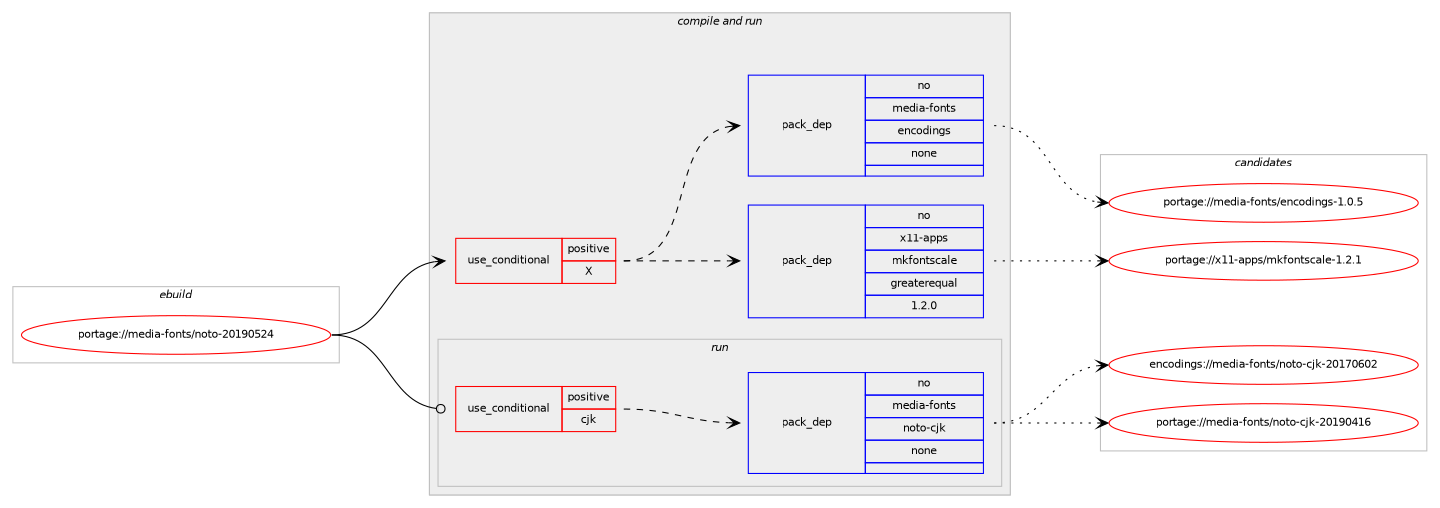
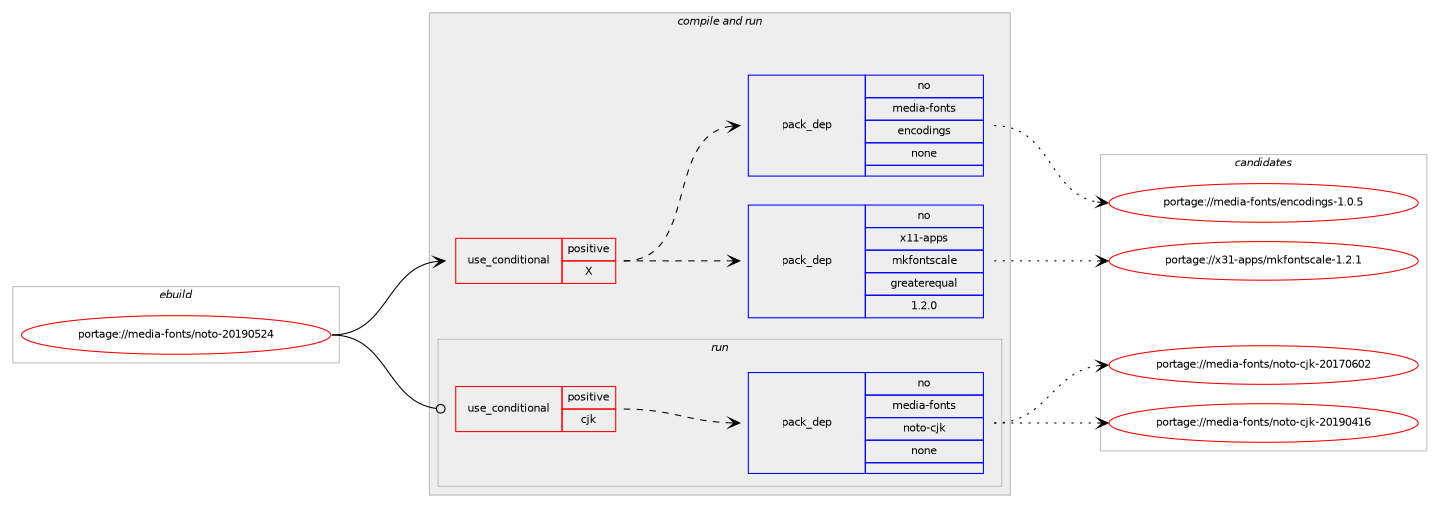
(1264, 261) -> (1264, 261)
(1264, 365) -> (1264, 365)
